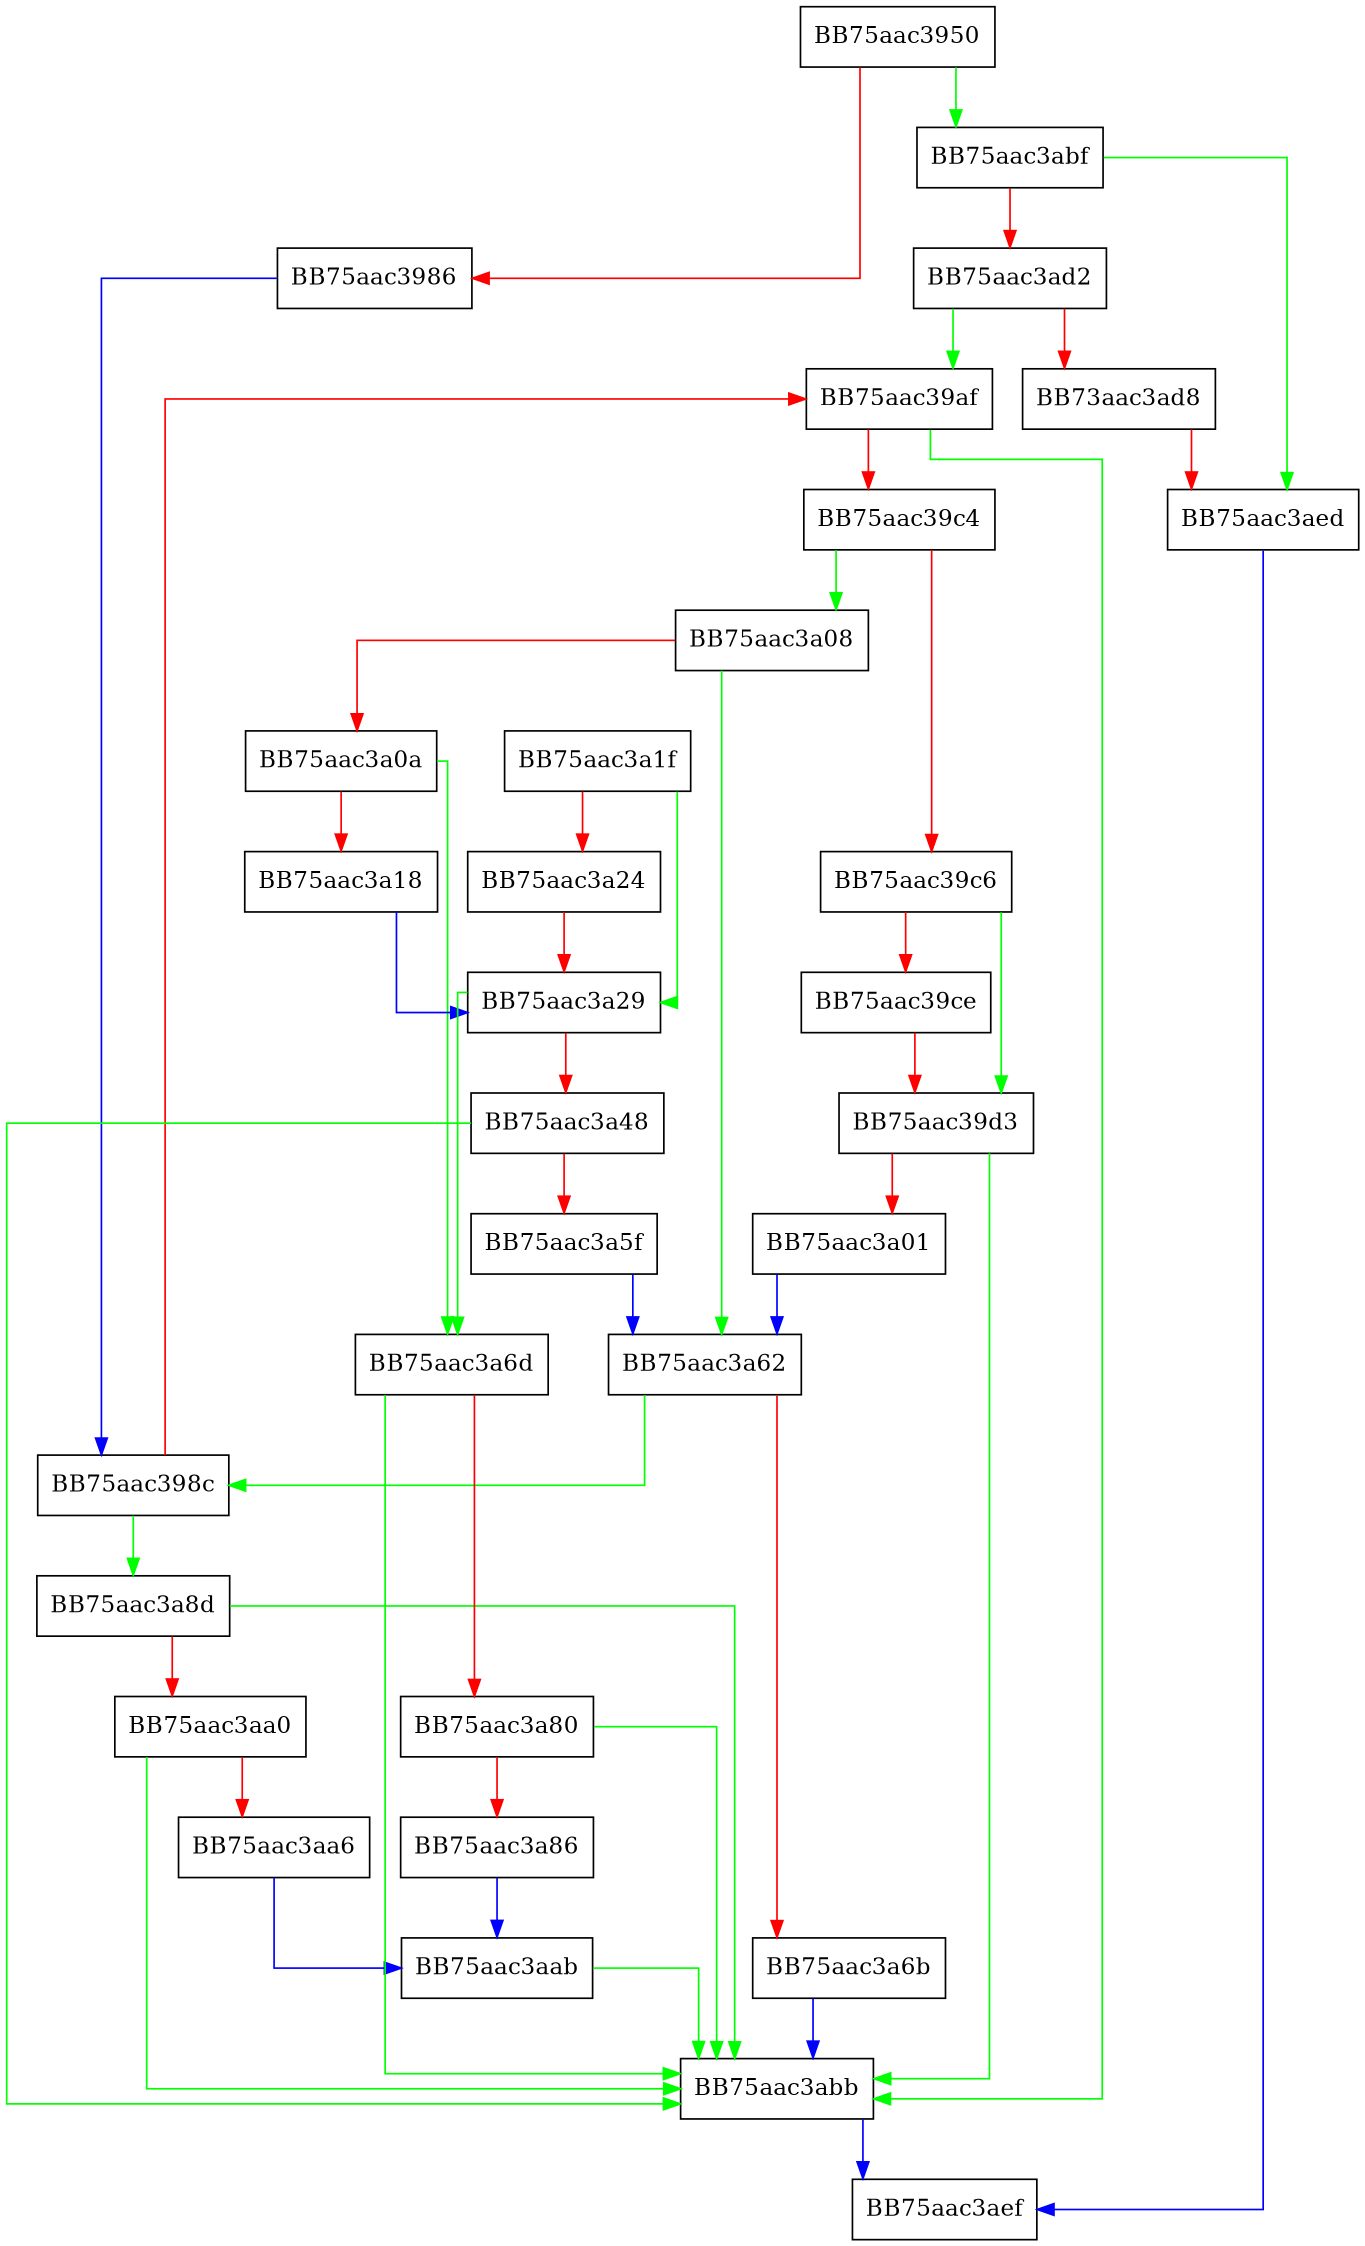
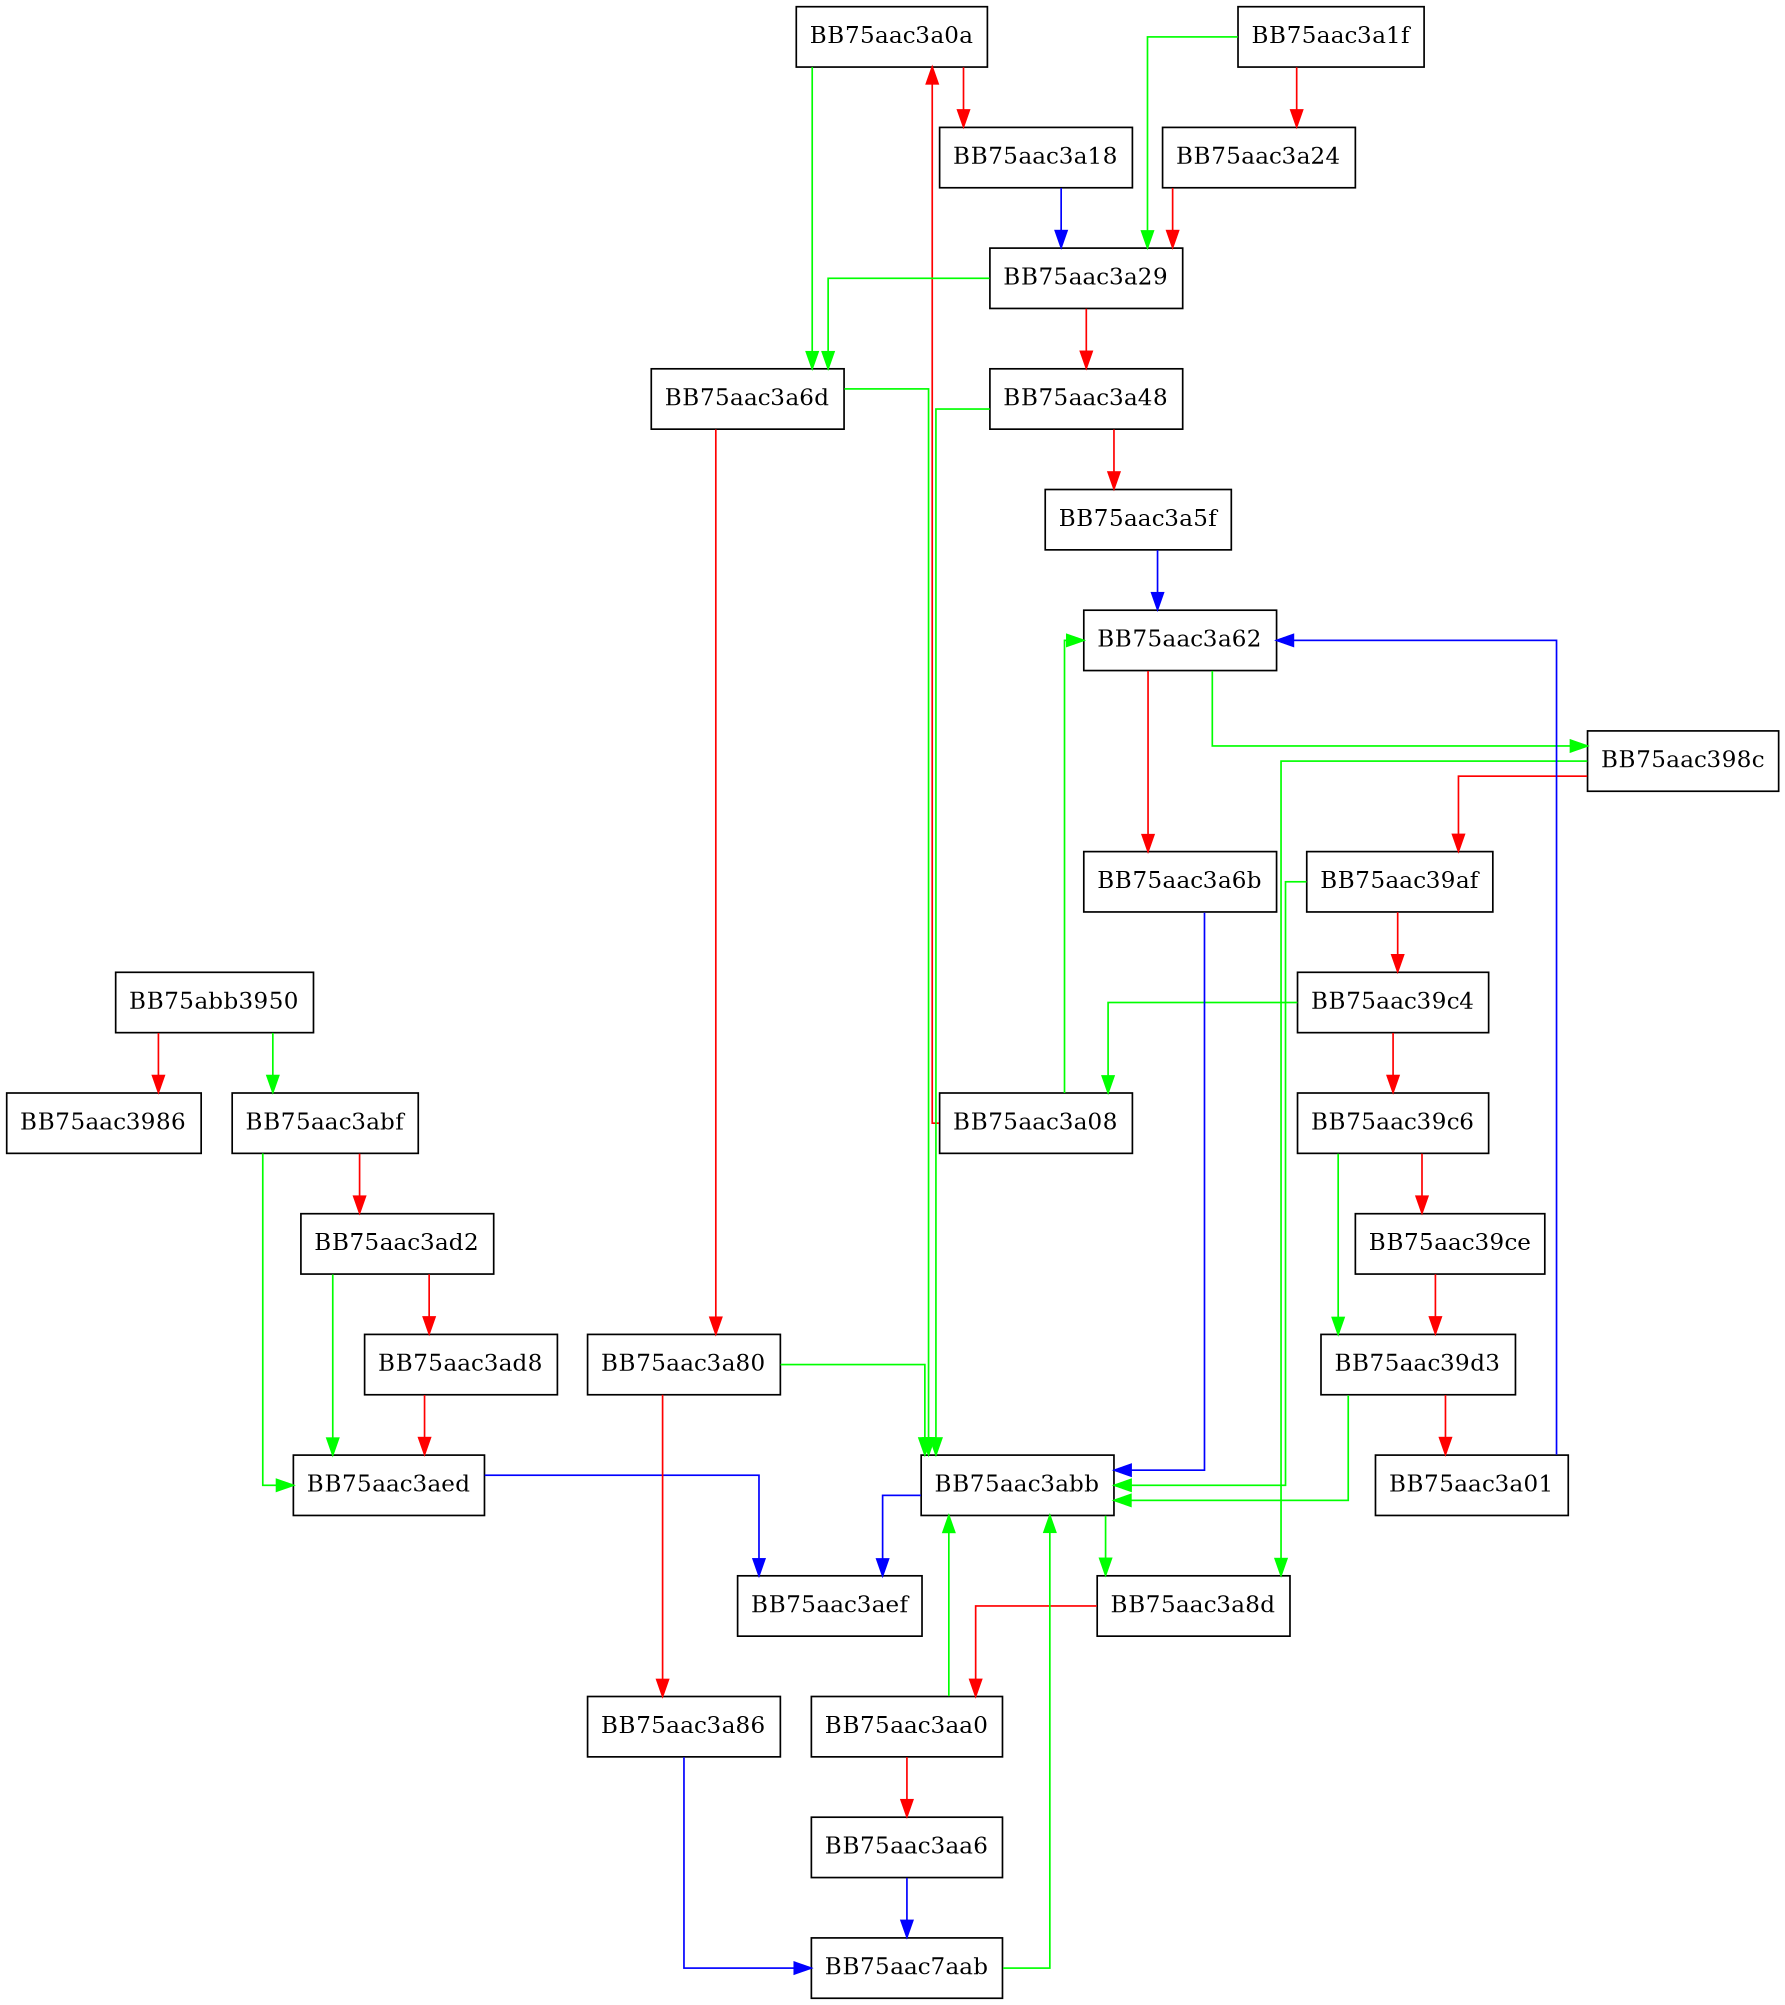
(898, 37) -> (215, 1002)
(953, 330) -> (333, 1356)
(1119, 399) -> (461, 1365)
(101, 770) -> none
(700, 1606) -> (1106, 1537)
(497, 1968) -> (907, 1968)
